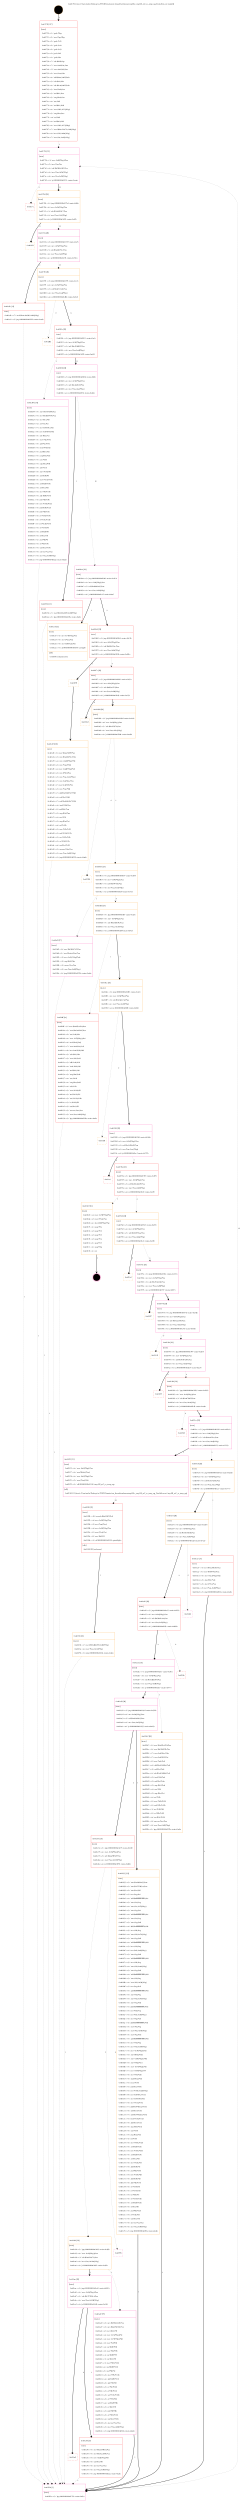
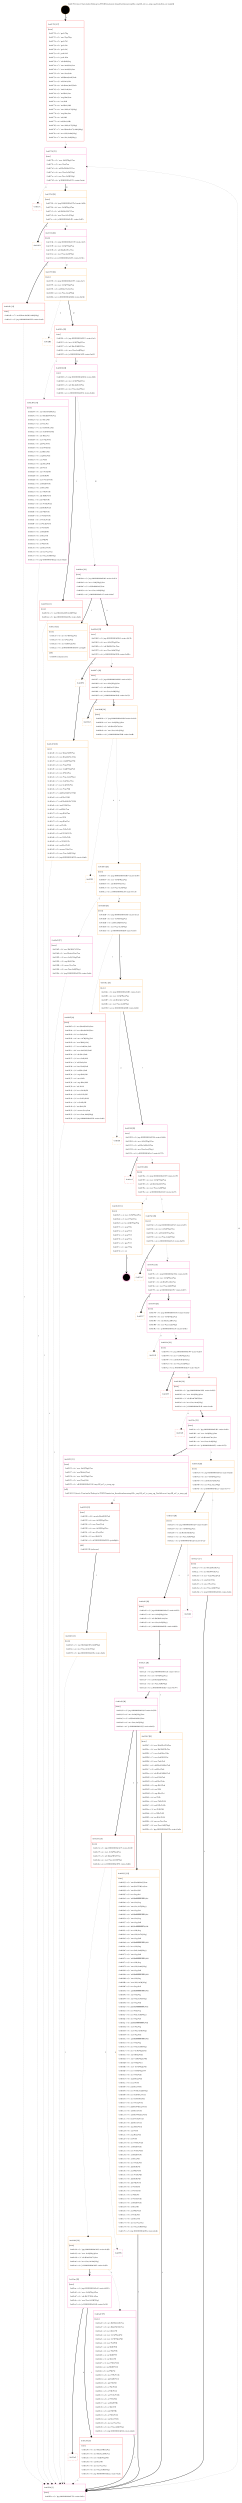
(181, 1675) -> none
